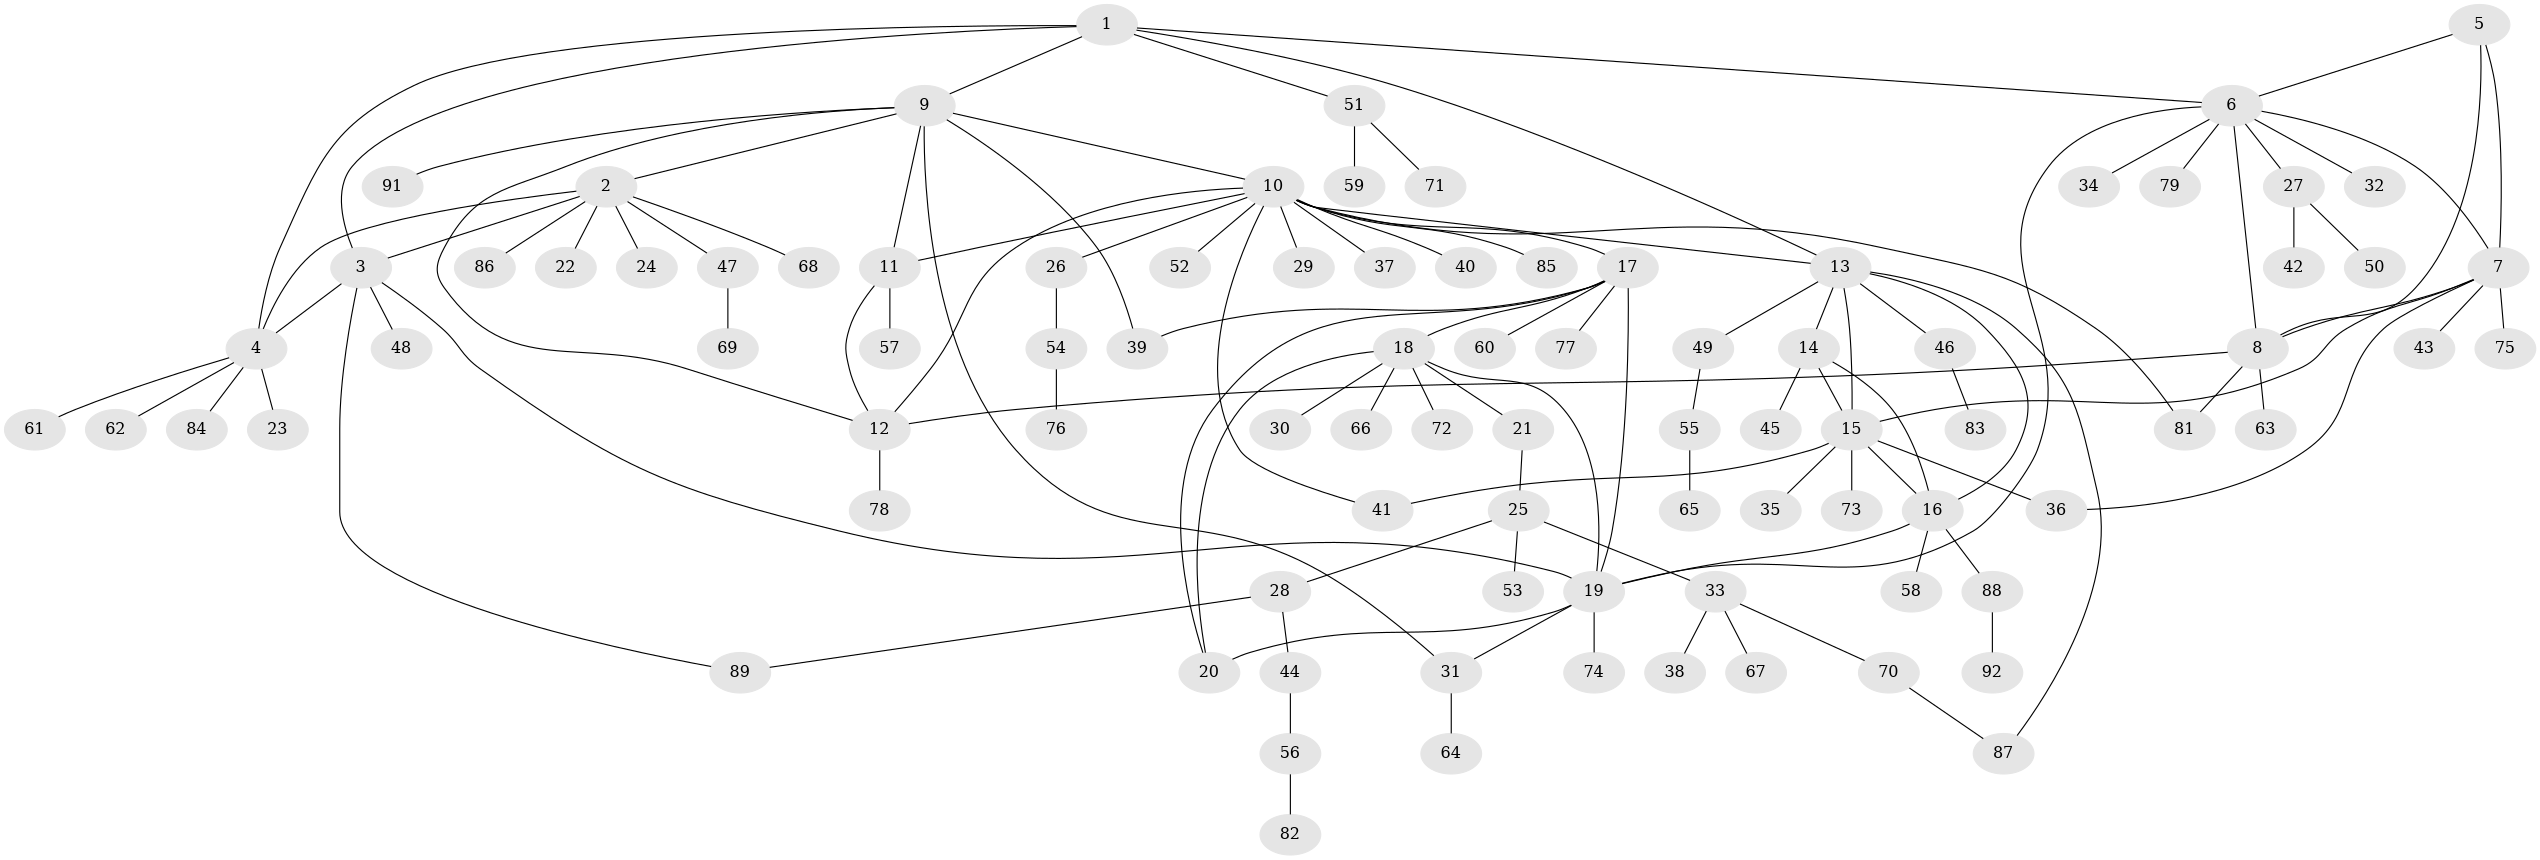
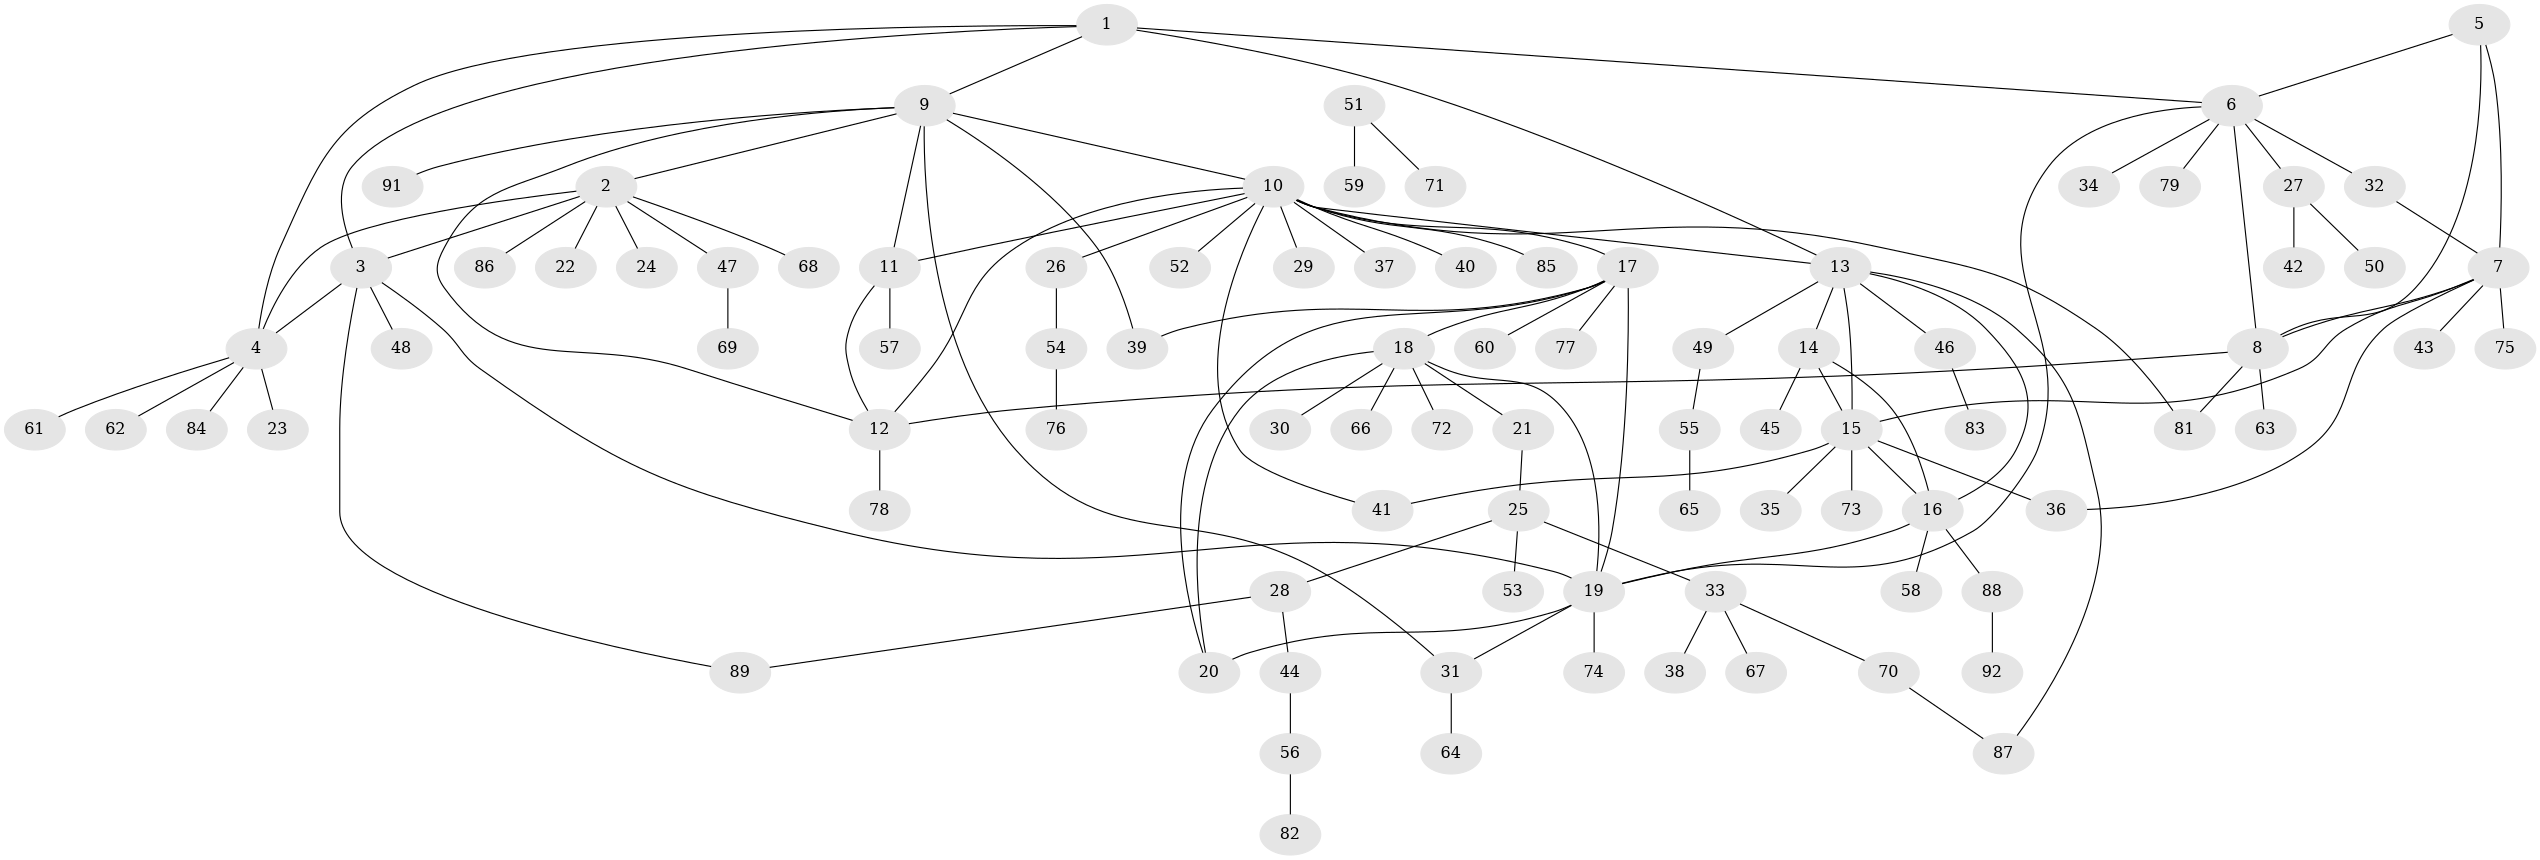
(1231, 65) -> none
(2392, 153) -> (2437, 227)
